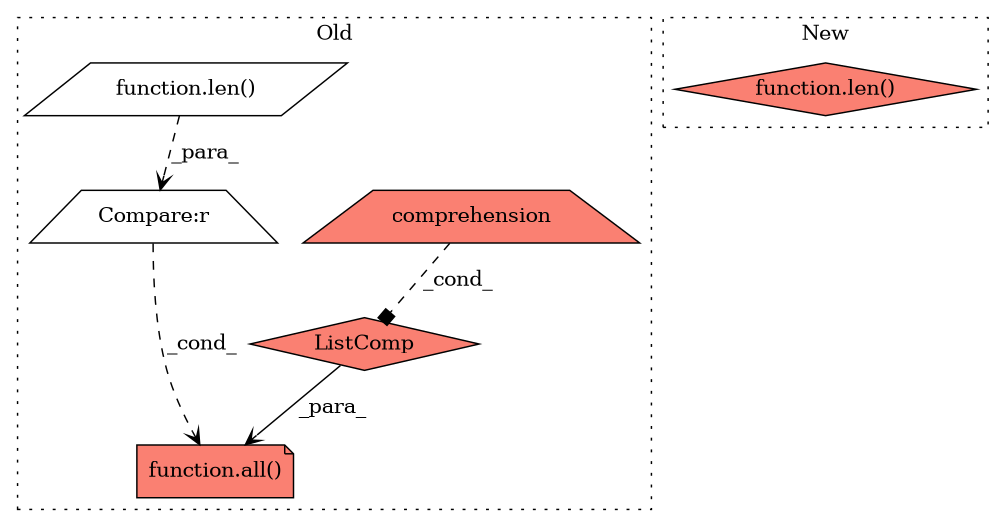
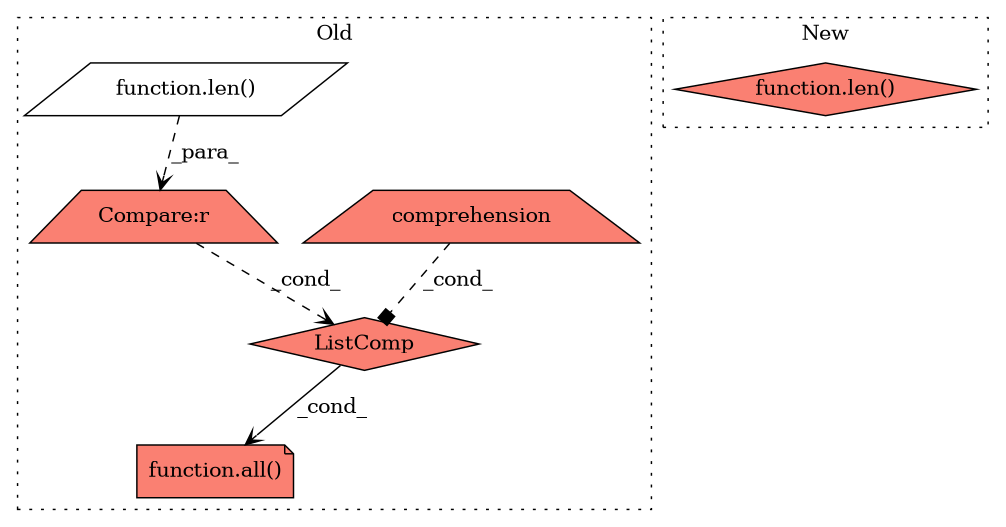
(154, 217) -> (154, 217)
(160, 340) -> (259, 280)
(332, 408) -> (332, 408)
